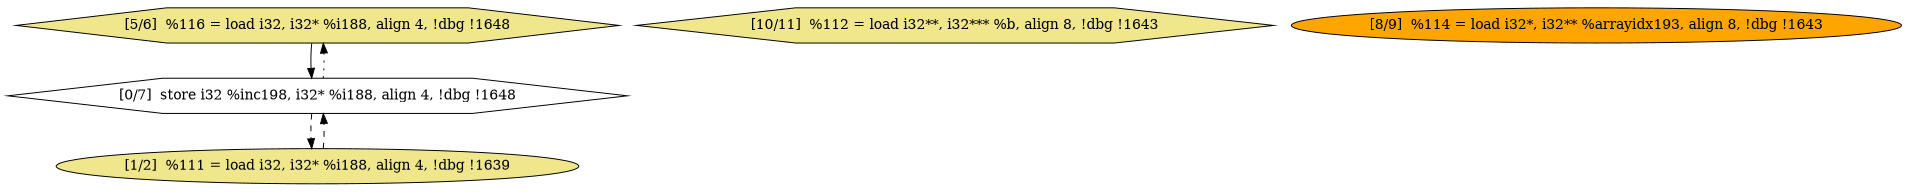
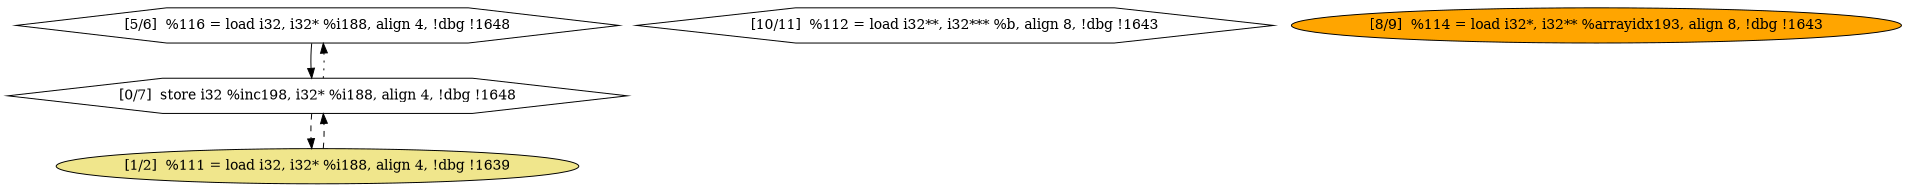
(317, 25) -> (317, 25)
(955, 25) -> (955, 25)
